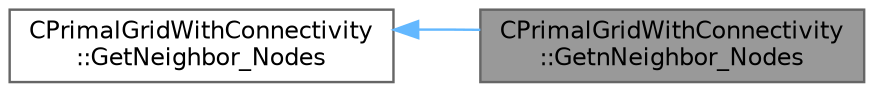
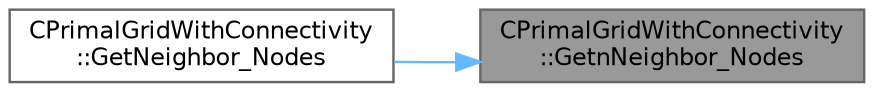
(449, 30) -> (425, 62)
